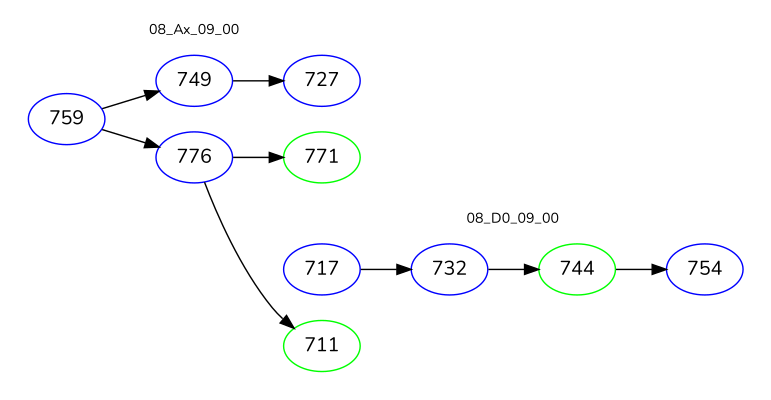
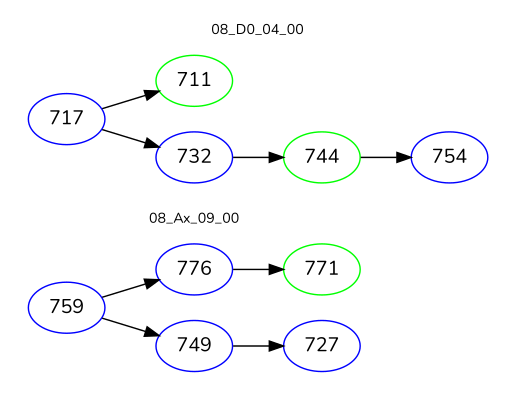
(513, 219) -> (258, 30)
(237, 254) -> (124, 102)
